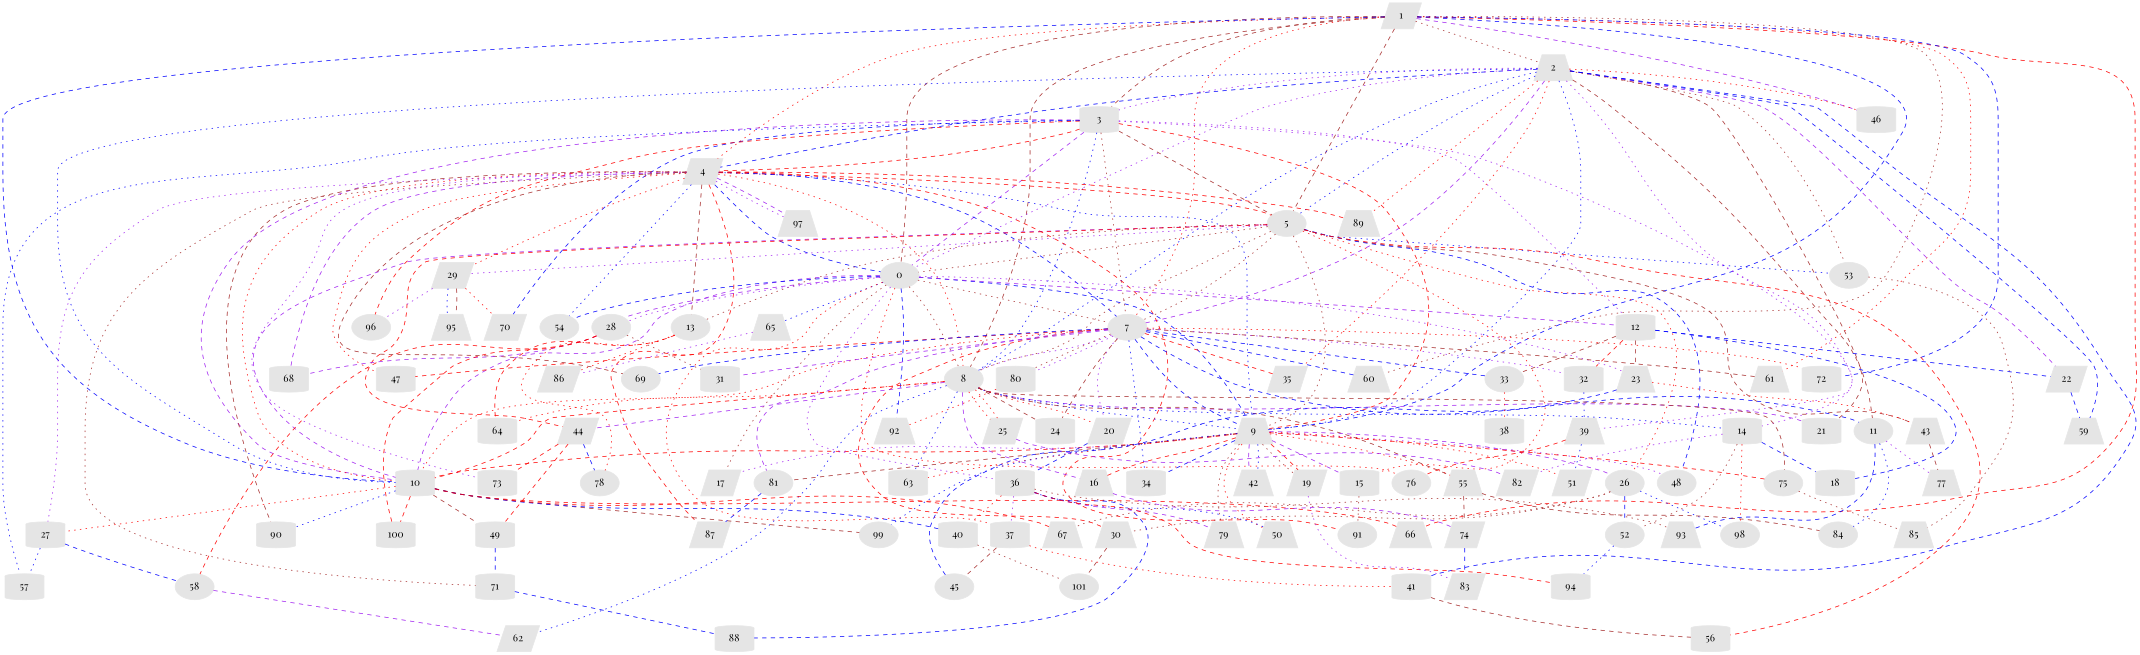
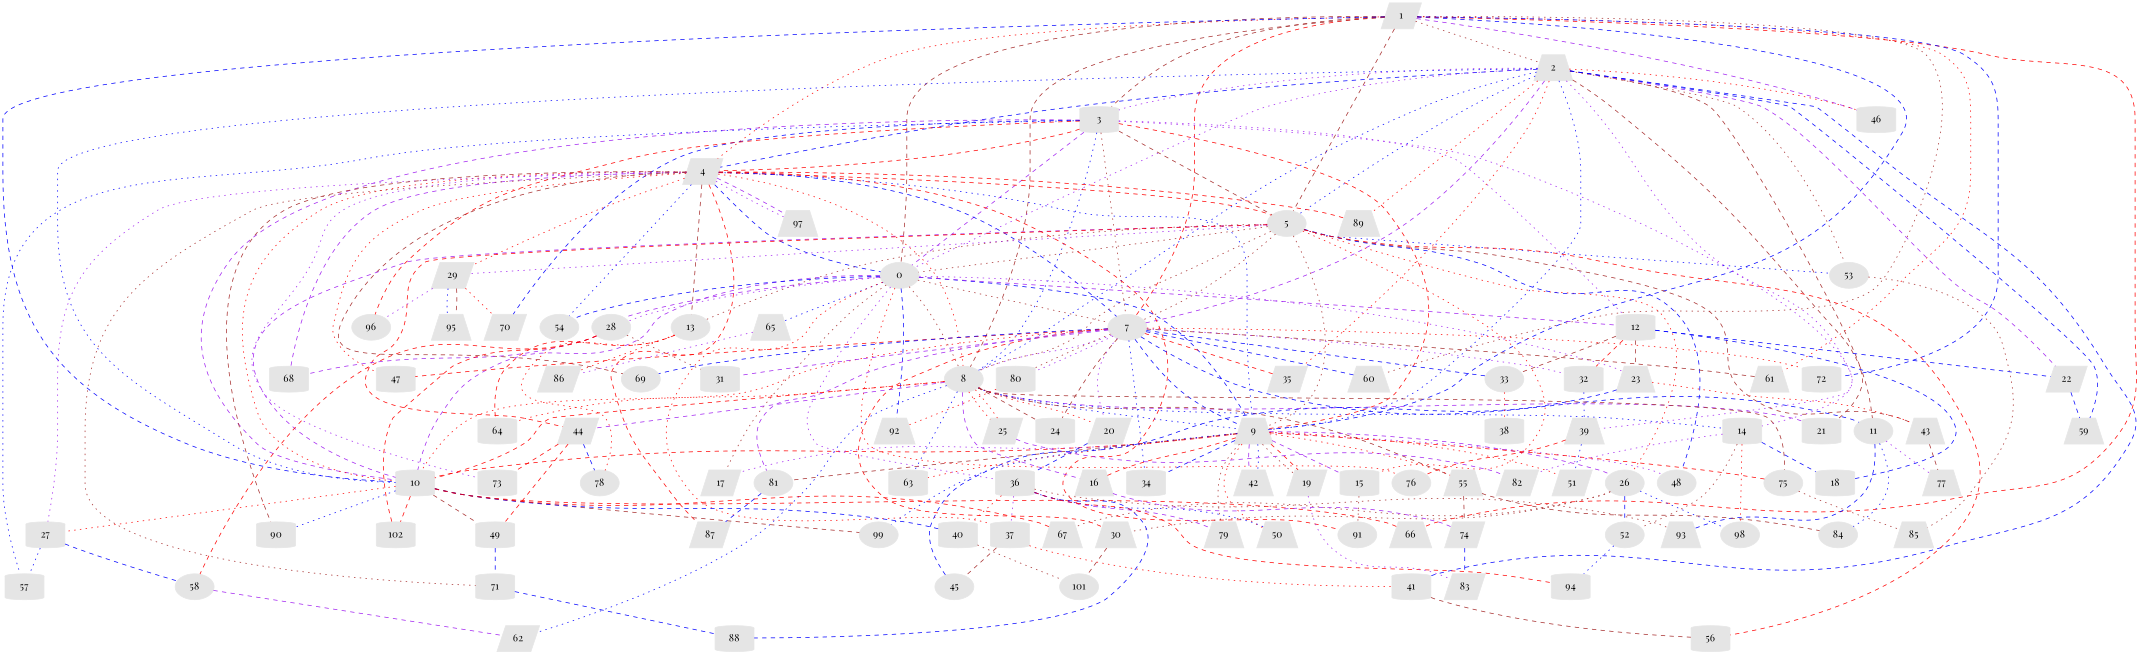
(1197, 107) -> (1197, 107)
(396, 535) -> (396, 535)
